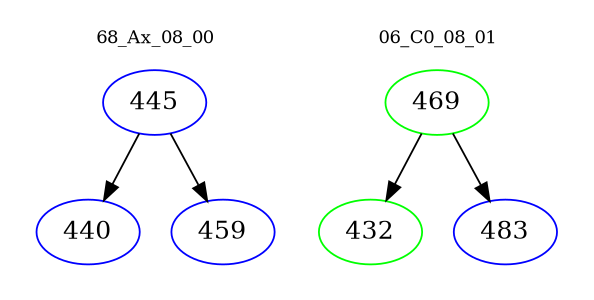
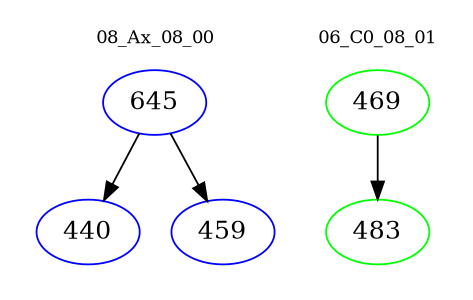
(156, 39) -> (156, 39)
(155, 103) -> (155, 103)
(371, 232) -> none
(505, 232) -> (378, 232)
